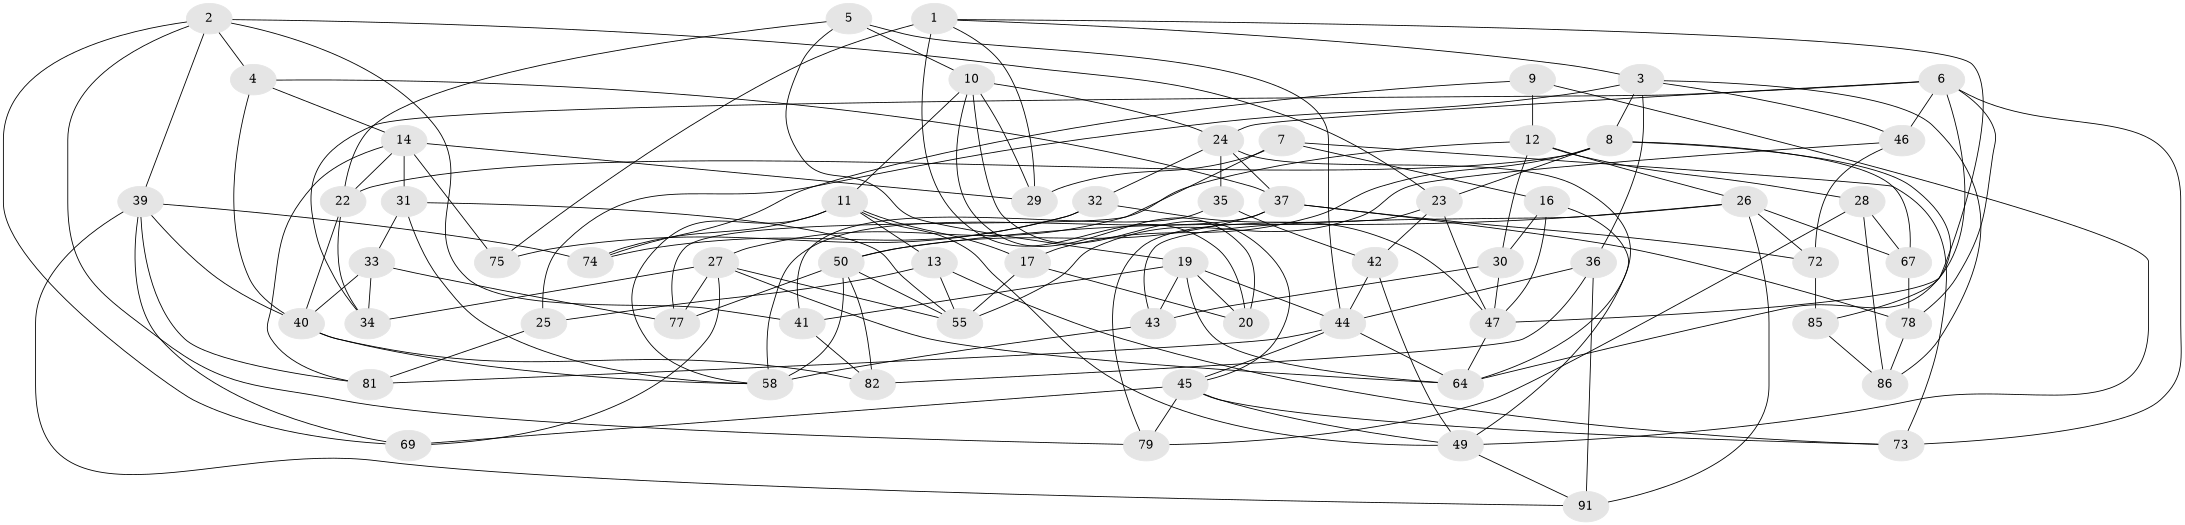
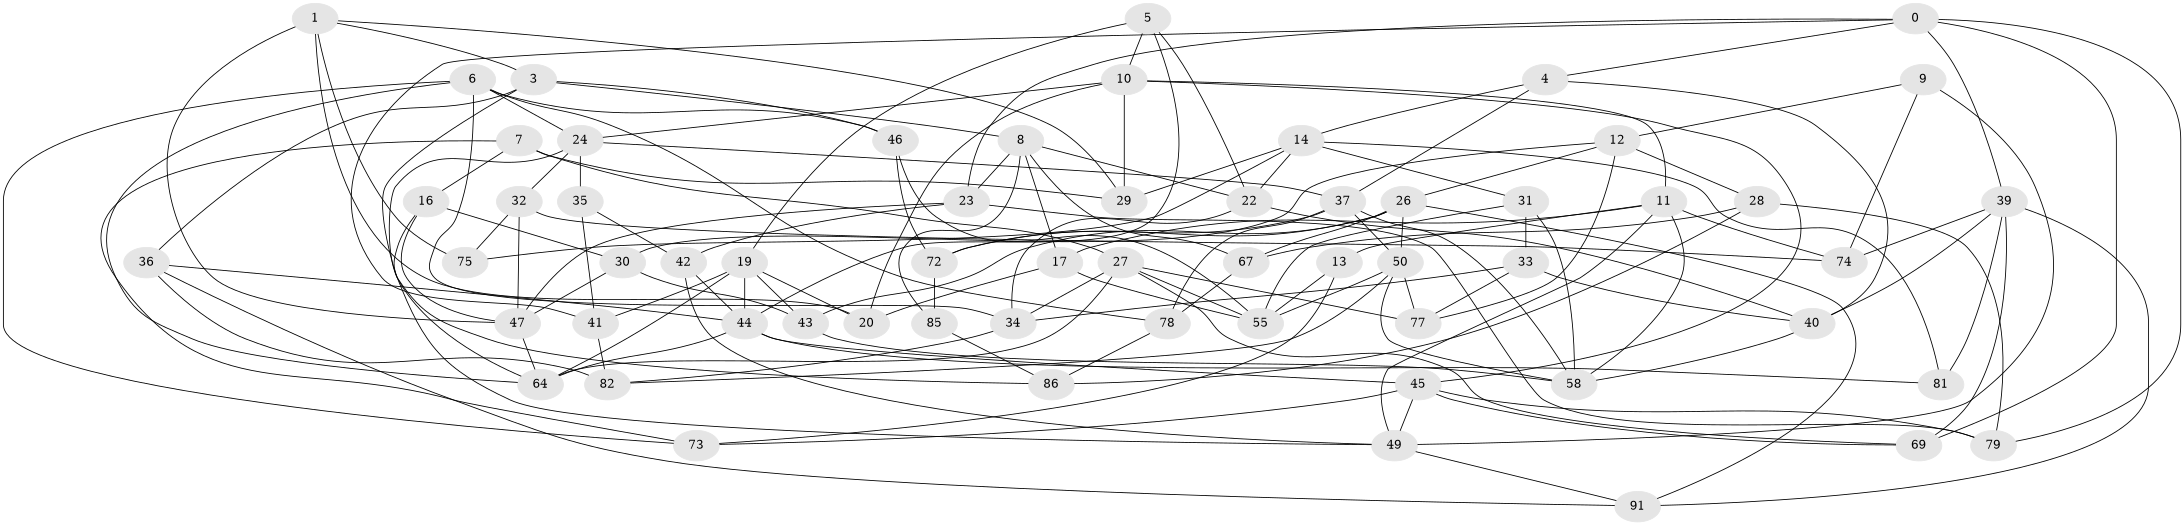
(209, 19) -> (1916, 19)
(544, 324) -> none
(598, 360) -> (786, 367)
